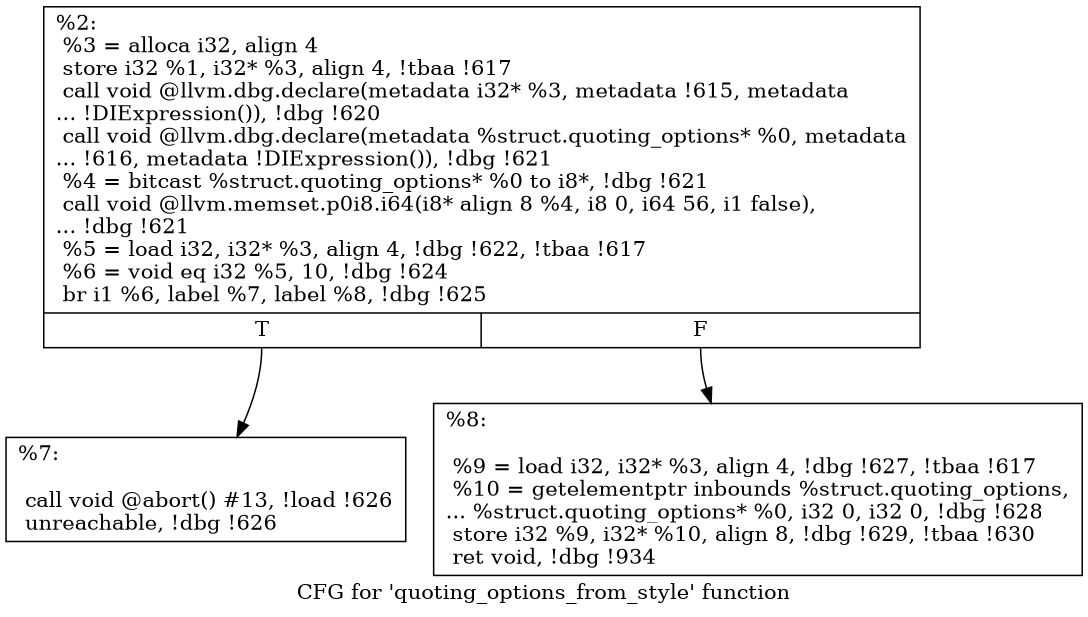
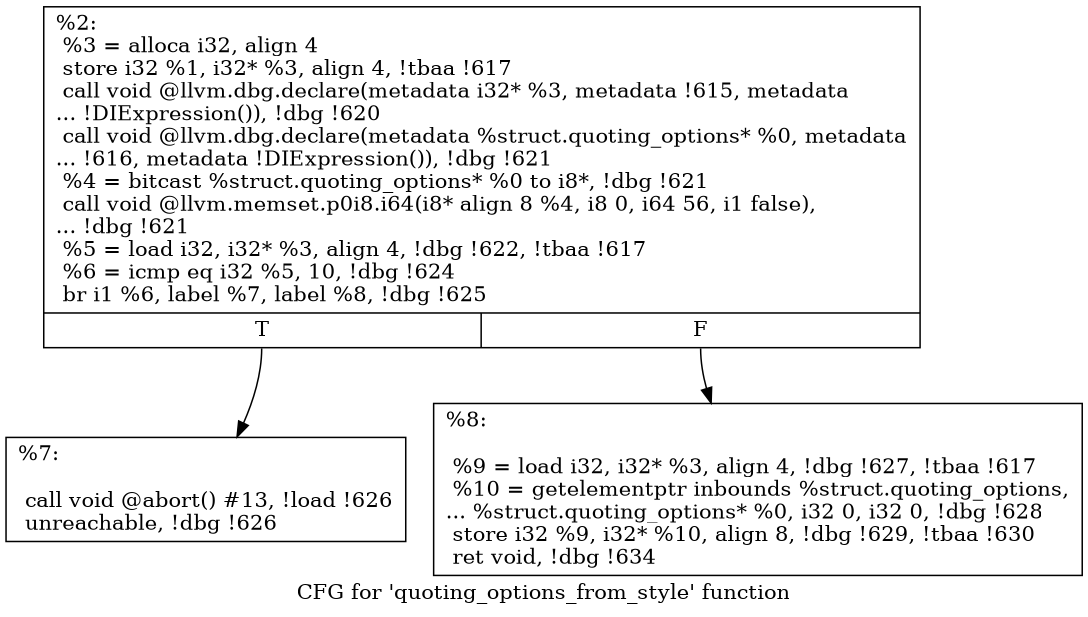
(253, 272) -> (256, 272)
(551, 557) -> (551, 557)
